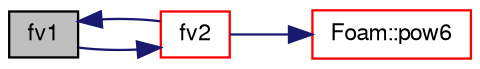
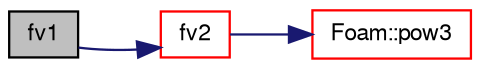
(131, 19) -> none
(392, 34) -> (392, 34)
